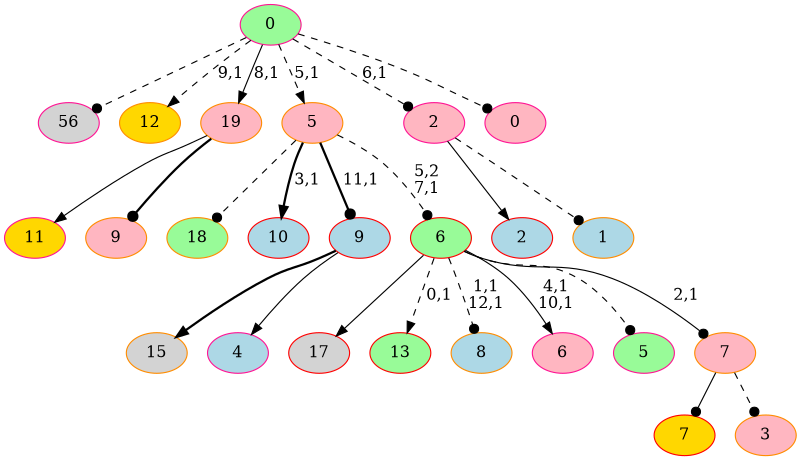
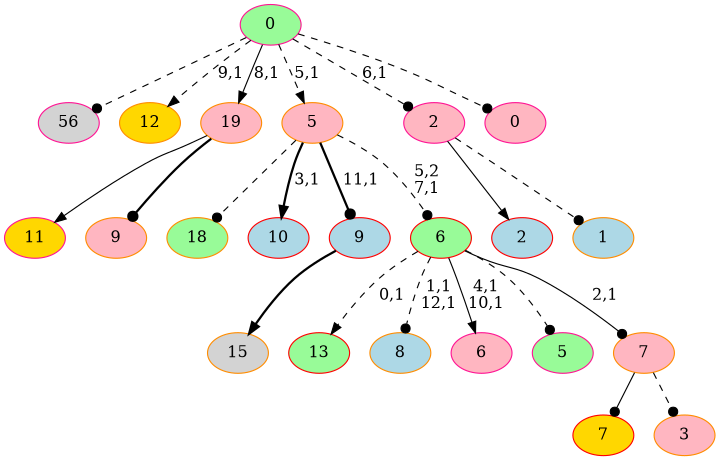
(238, 353) -> none
(319, 353) -> none
